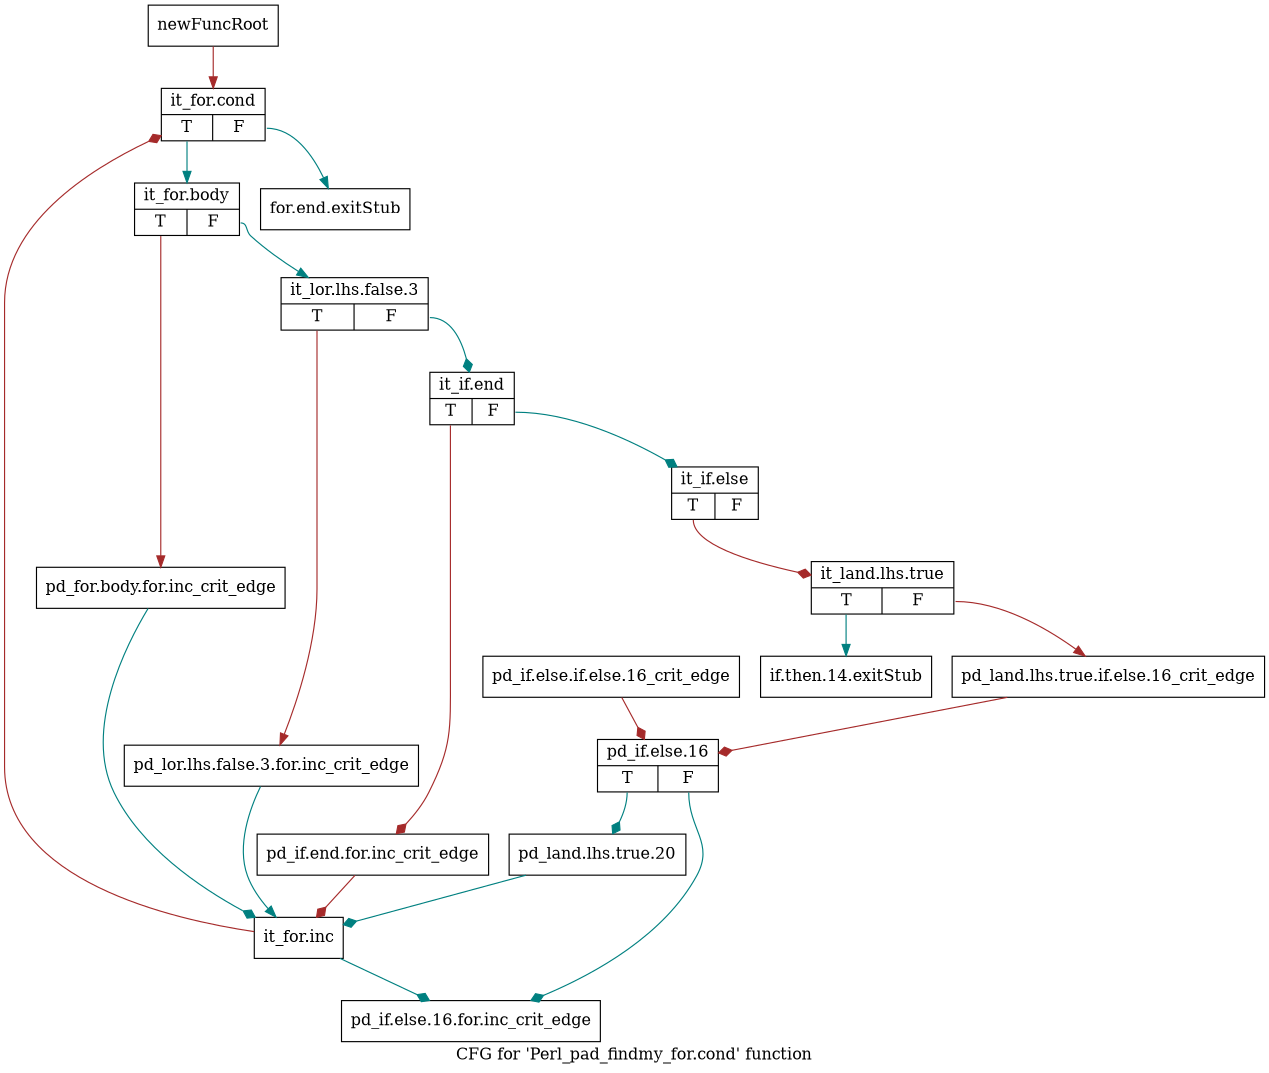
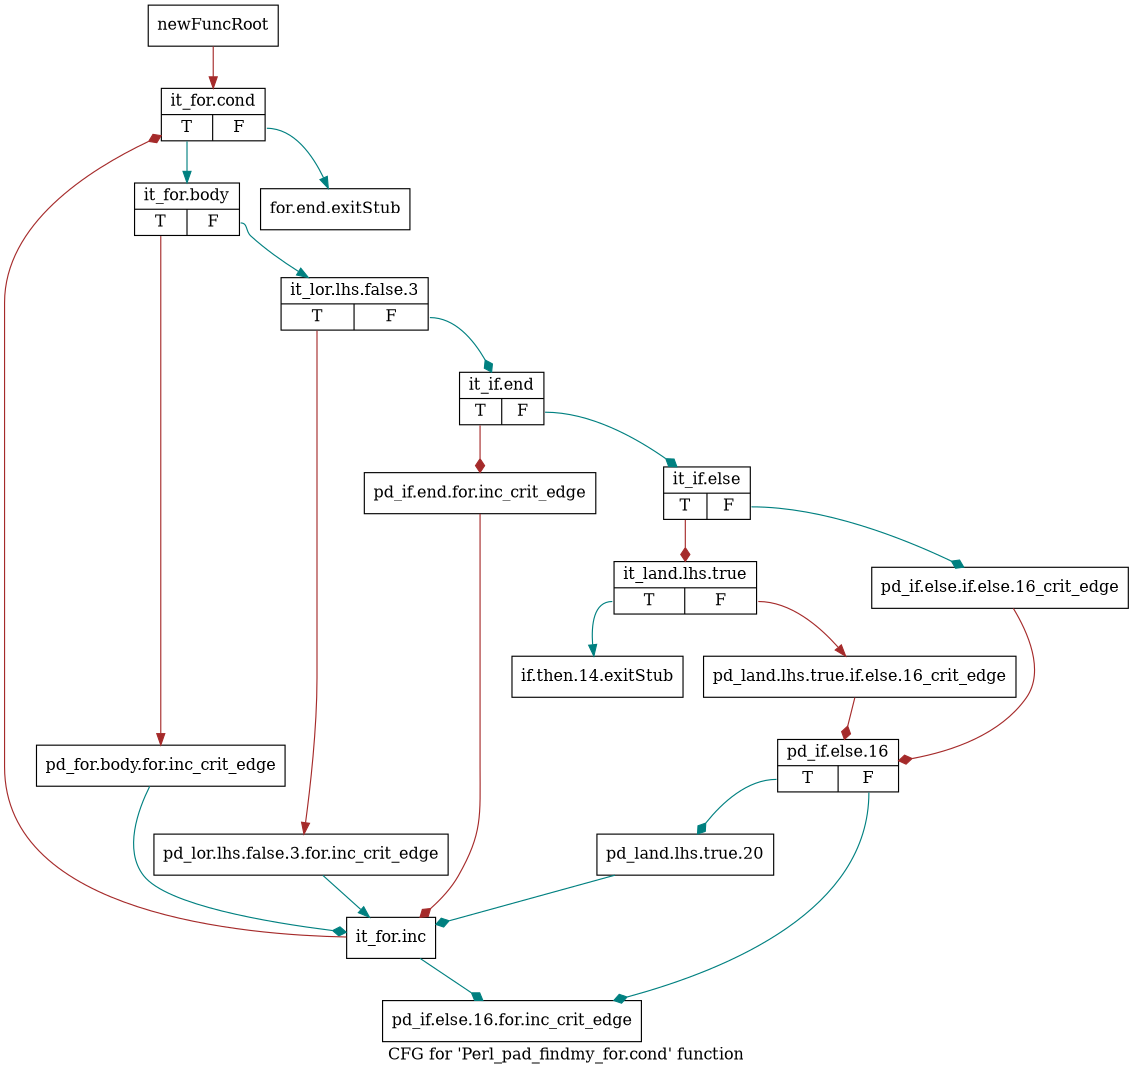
none -> (854, 524)
